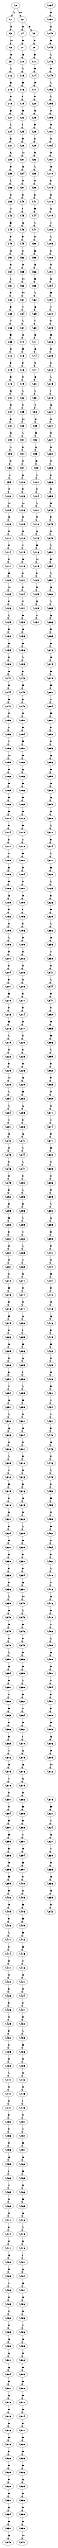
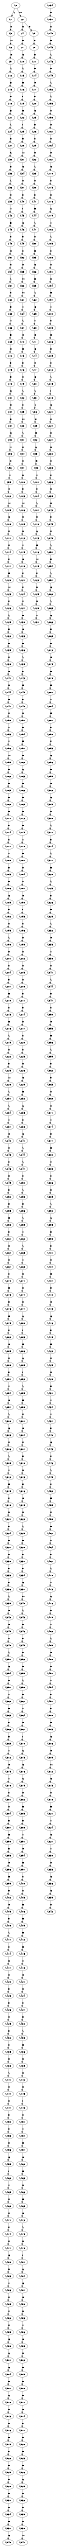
none -> (50, 1786)
